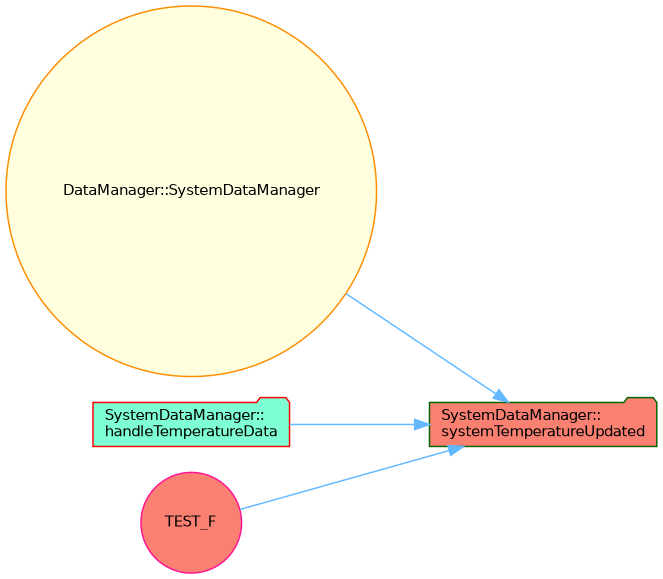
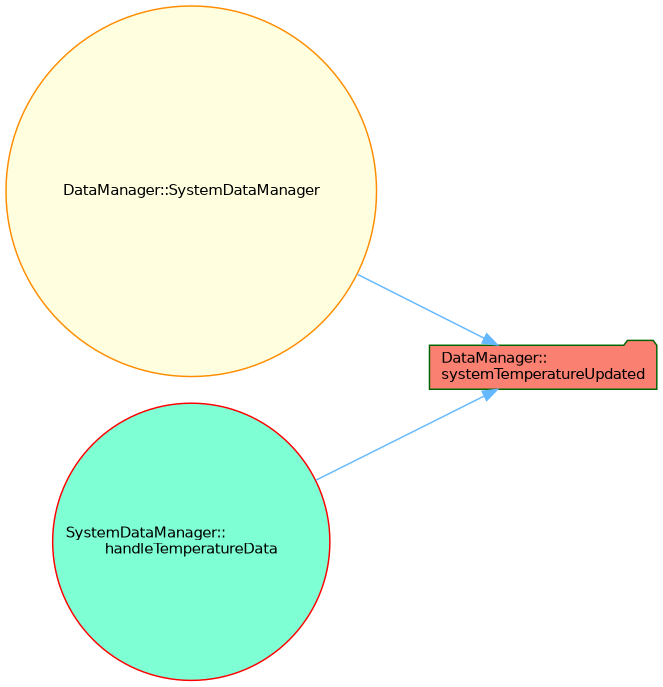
(191, 424) -> (191, 542)
(543, 424) -> (543, 367)
(191, 523) -> none
